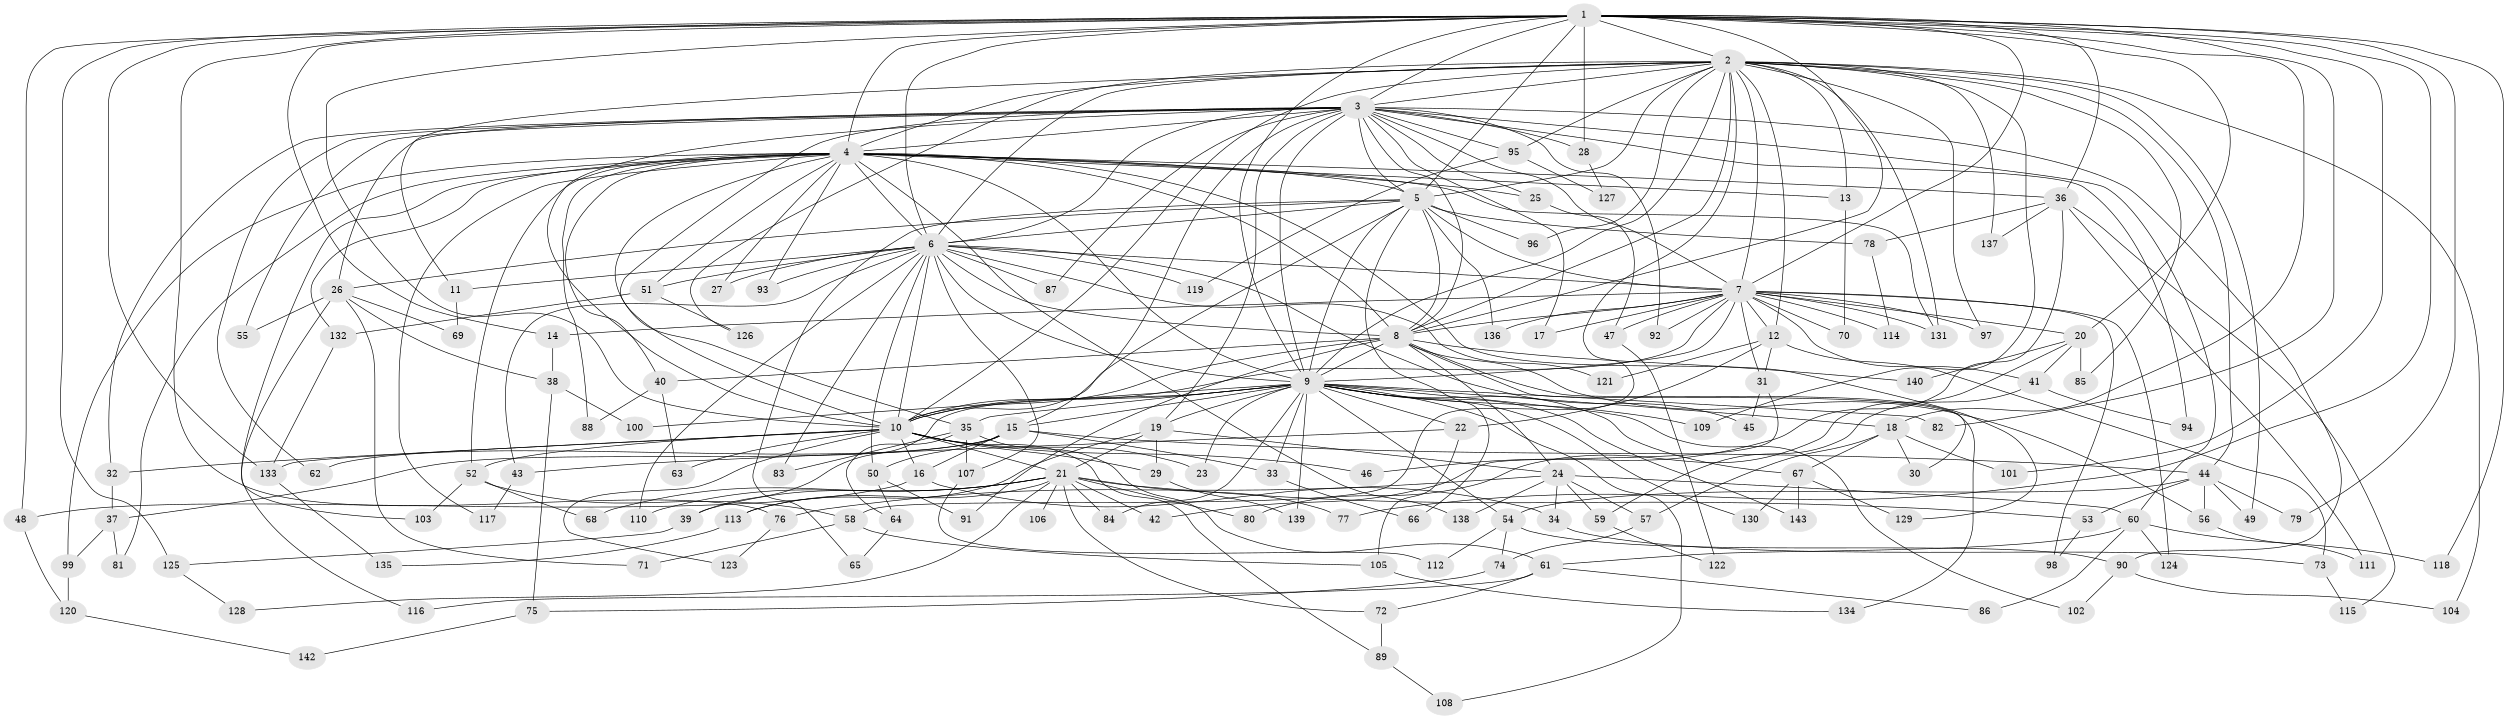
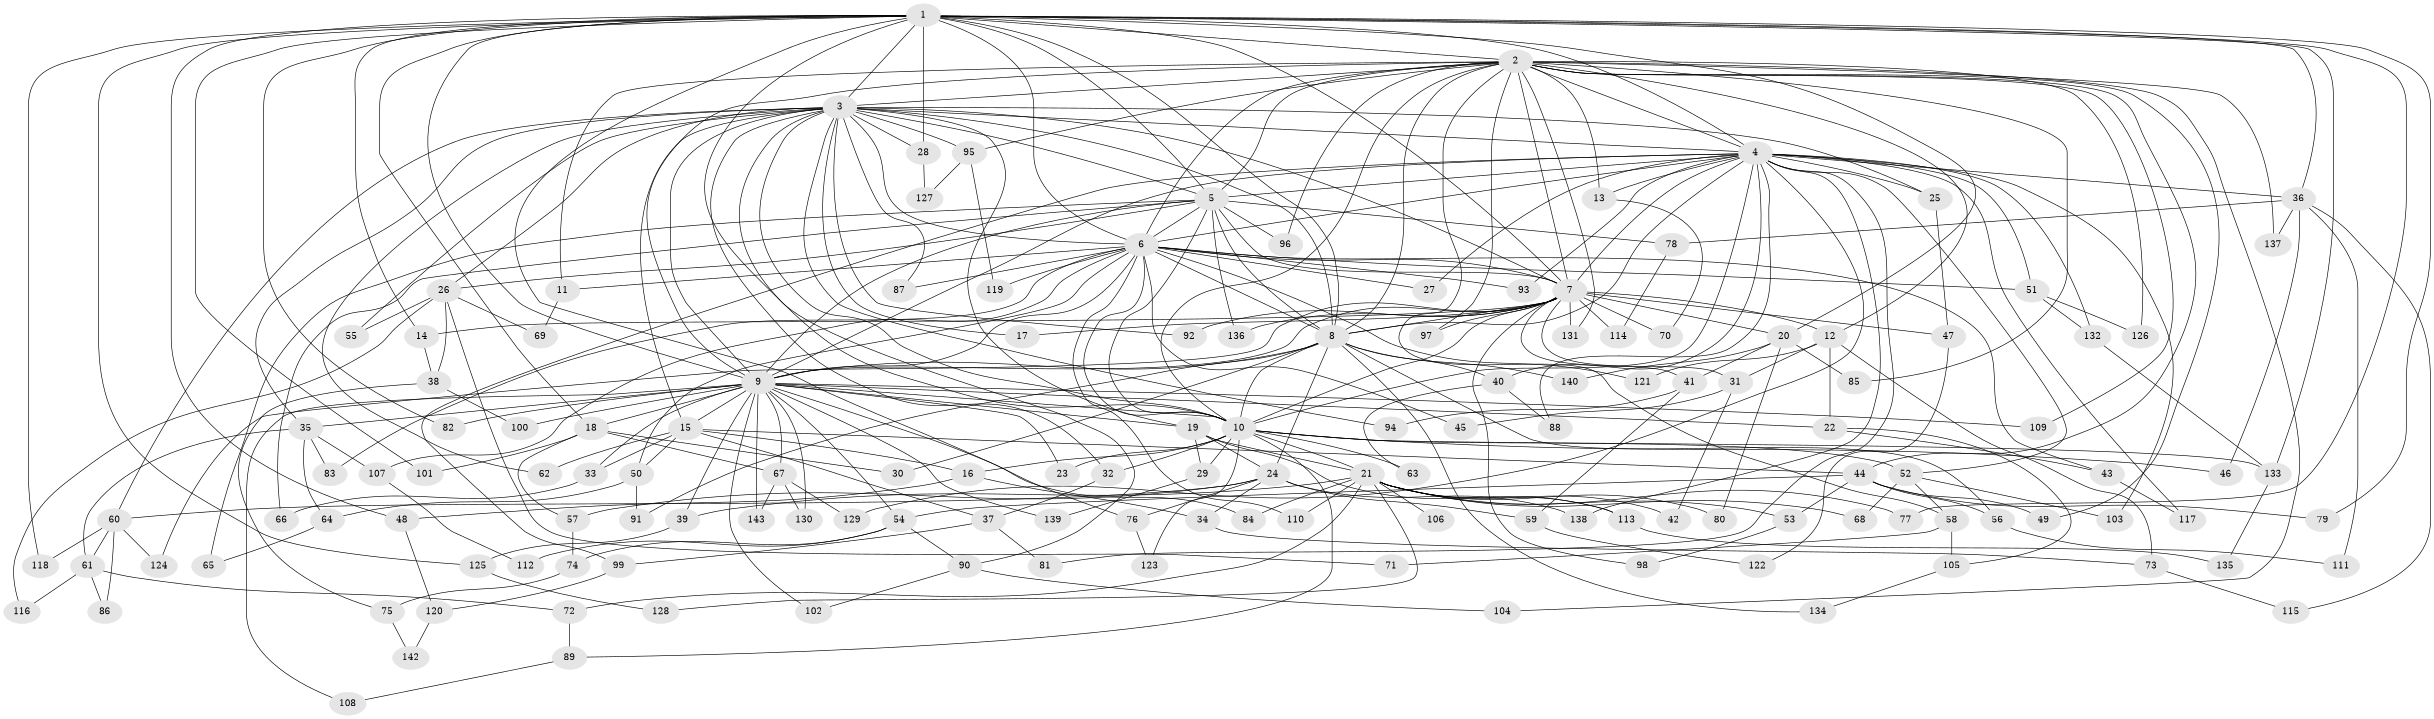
(1486, 203) -> (1645, 209)
